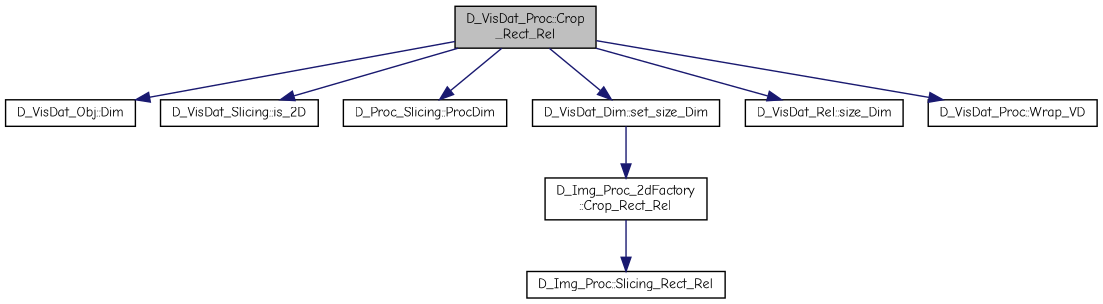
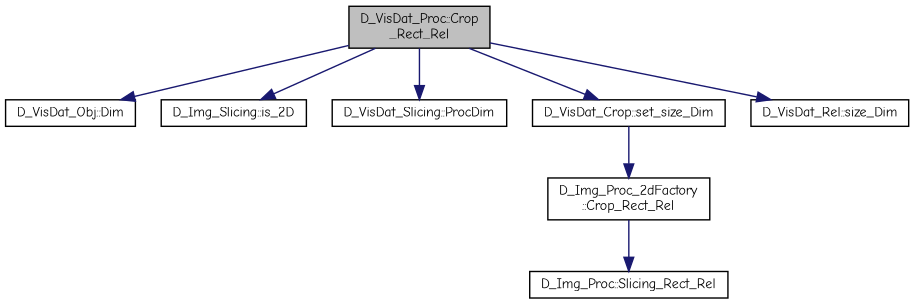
(239, 113) -> (234, 113)
(425, 113) -> (419, 113)
(626, 113) -> (629, 113)
(1013, 113) -> none
